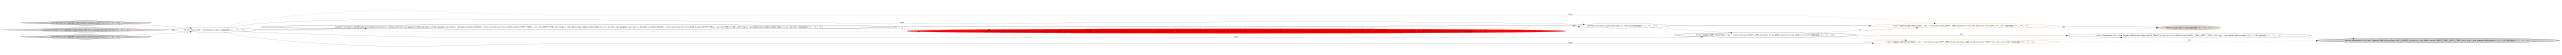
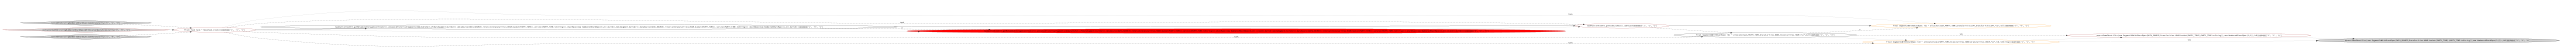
(2189, 28) -> none
